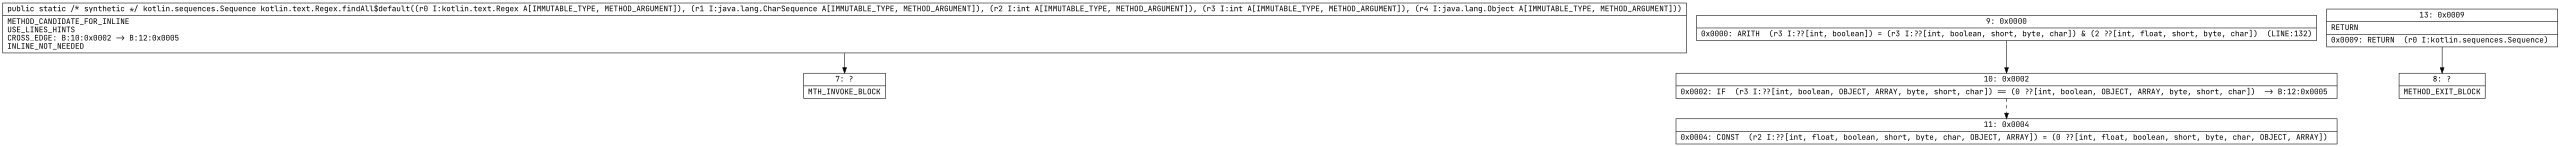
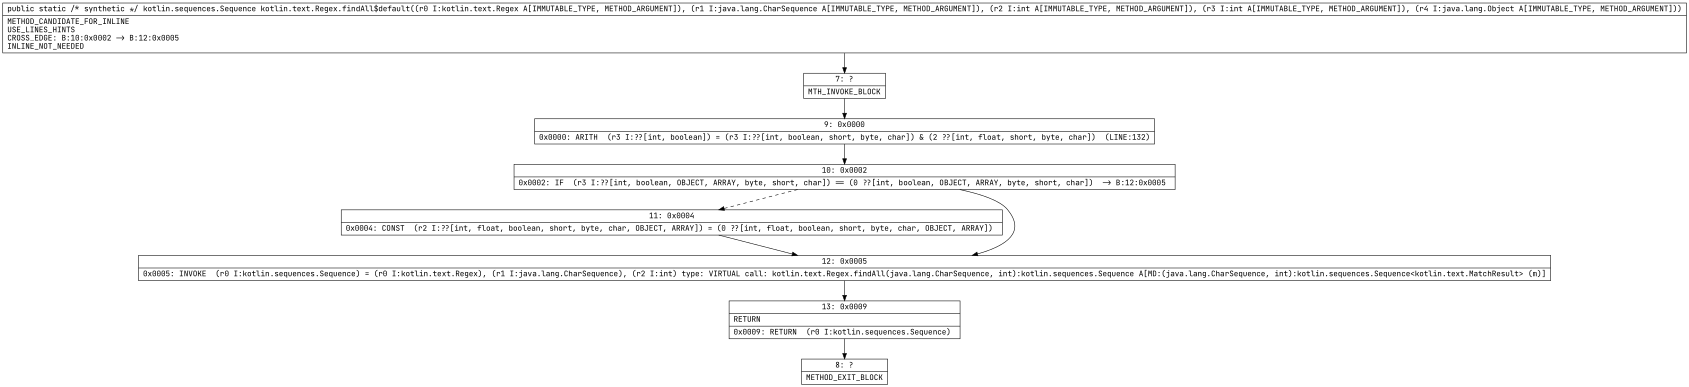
none -> (845, 106)
none -> (845, 268)
